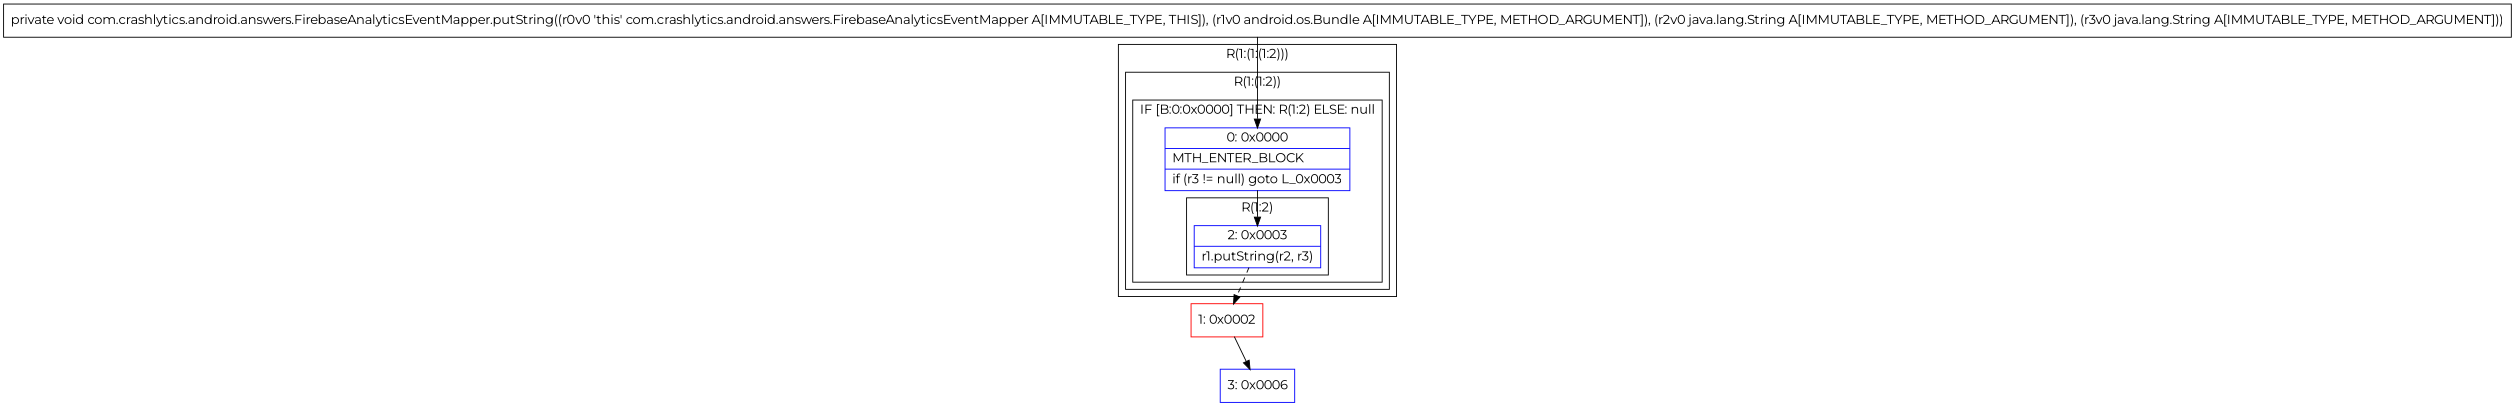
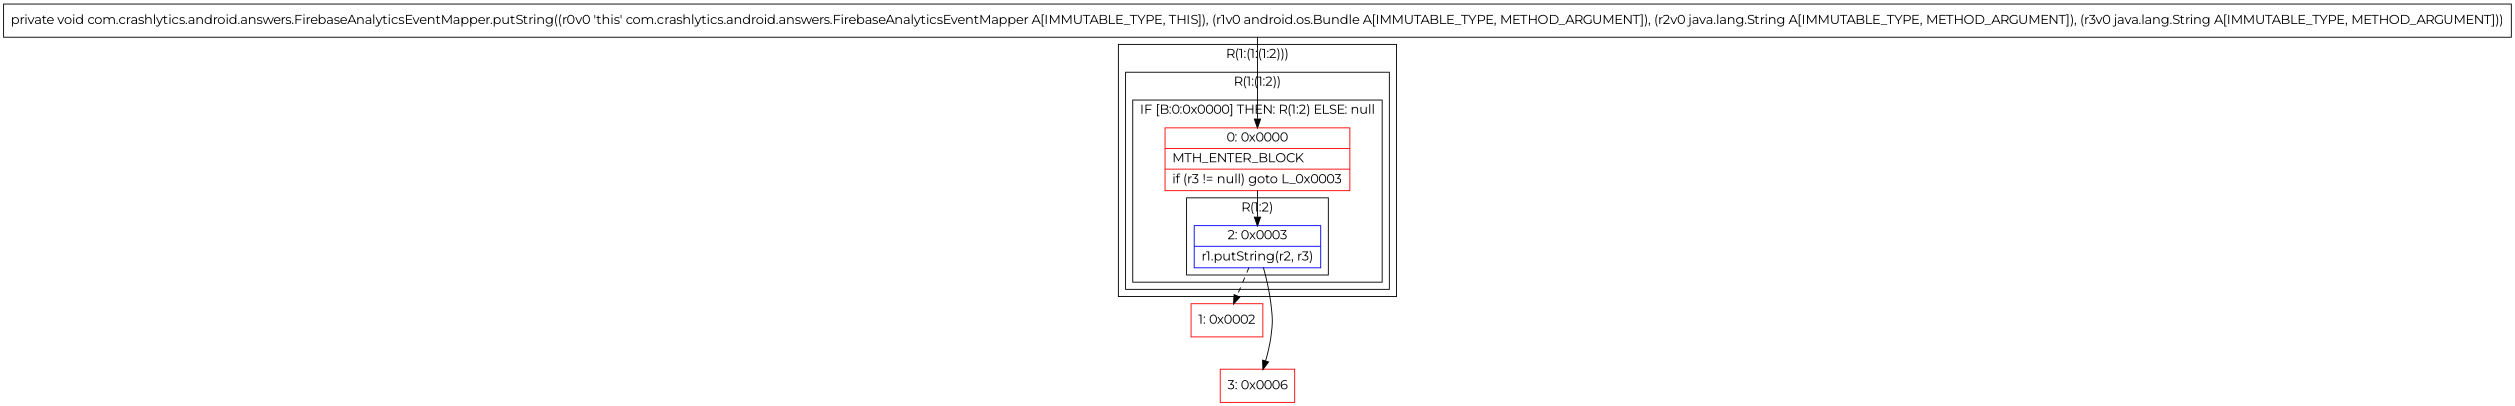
(1257, 159) -> (1257, 159)
(1240, 349) -> (1272, 314)
(1257, 386) -> (1257, 386)
